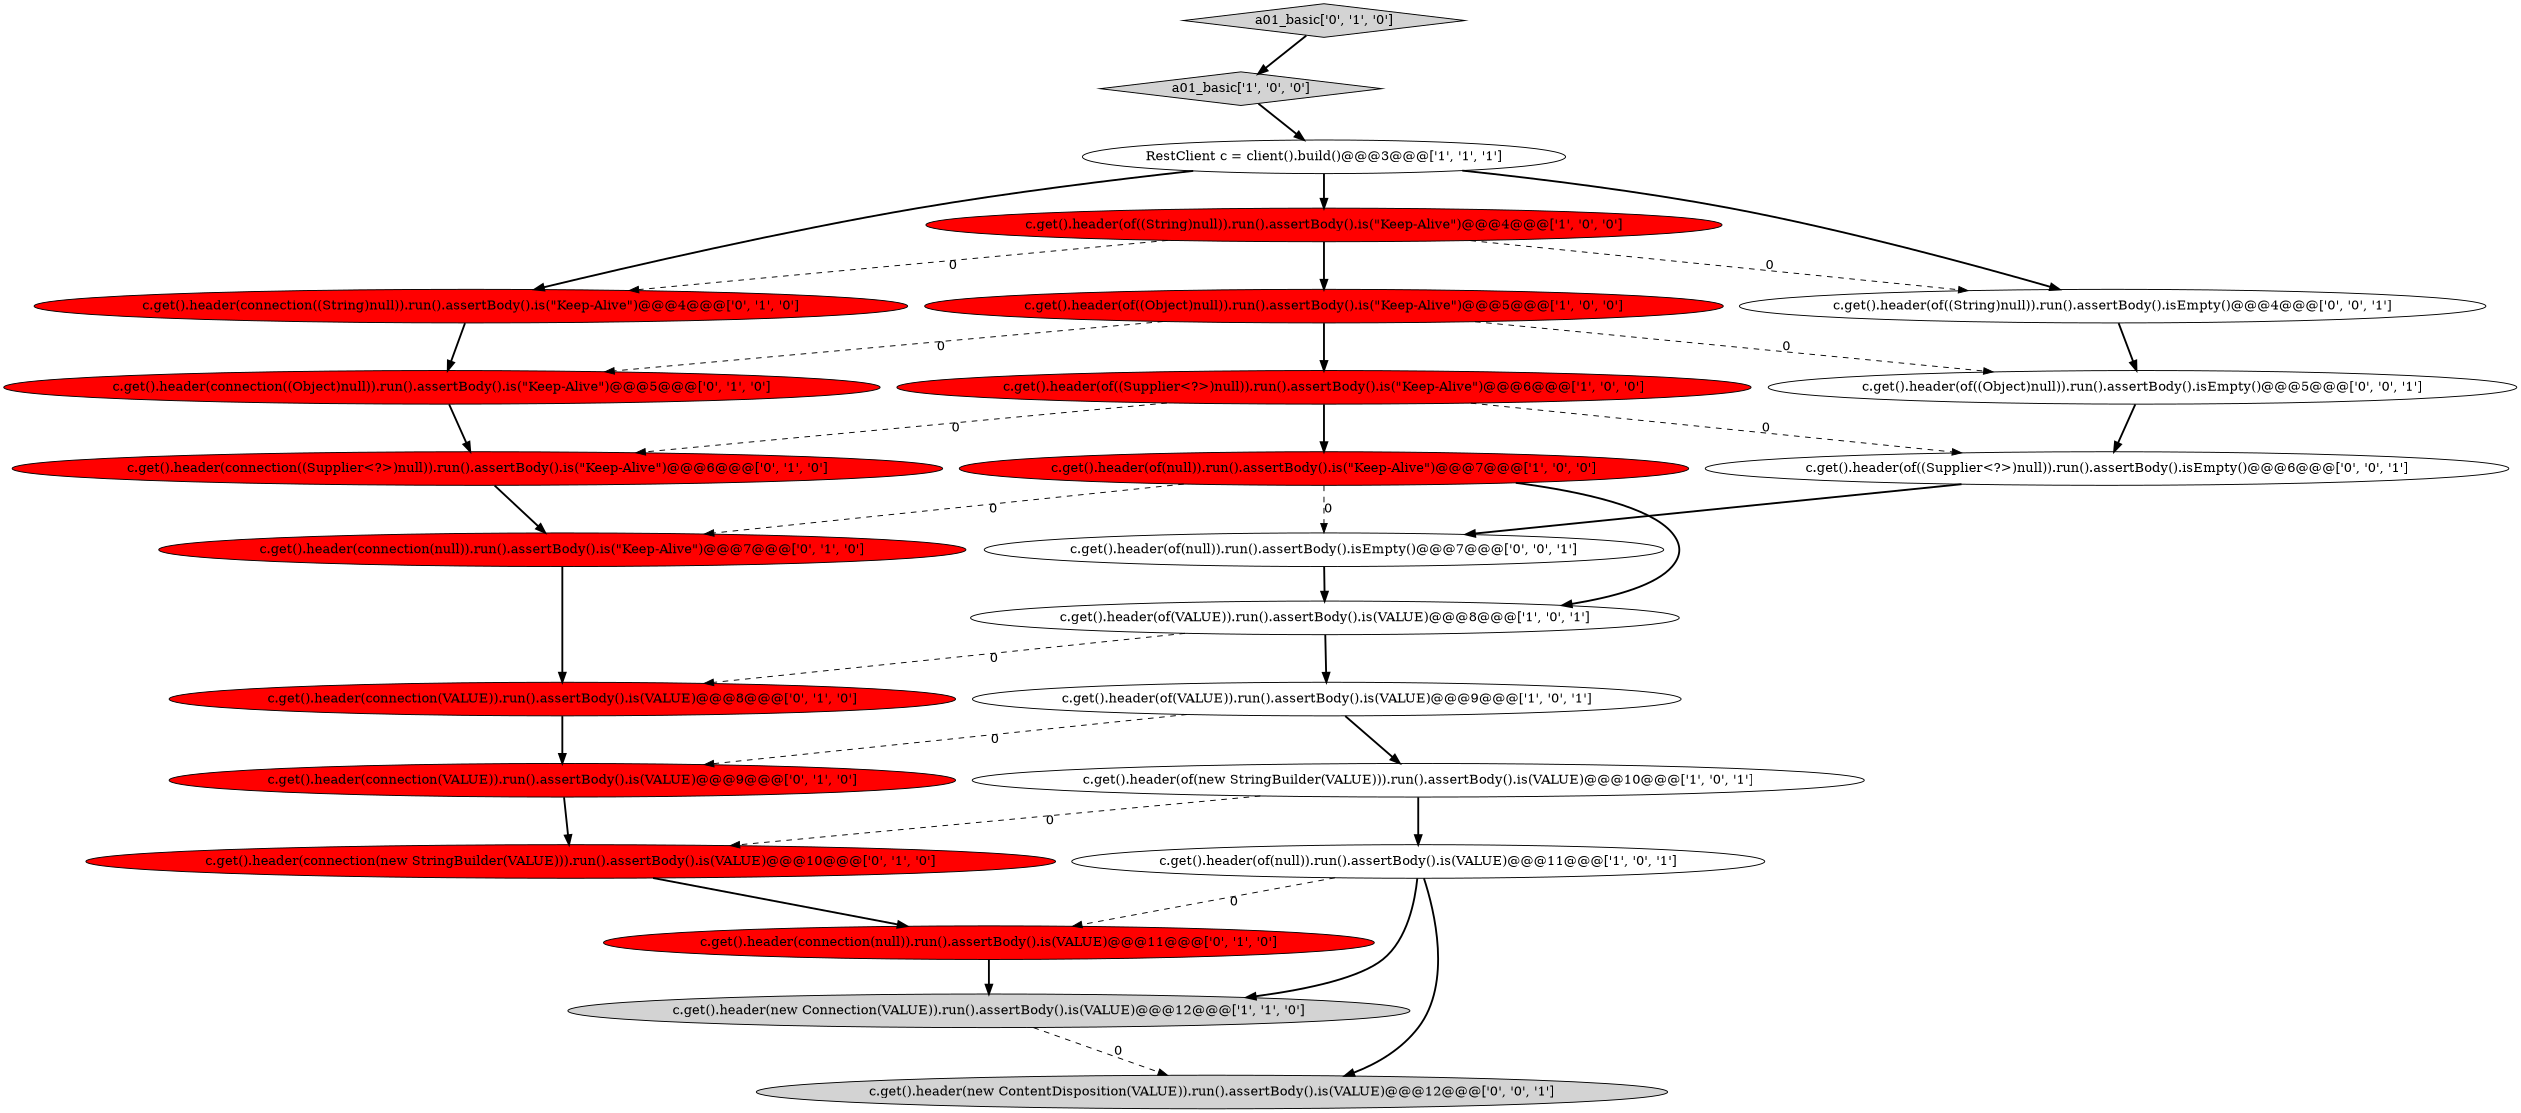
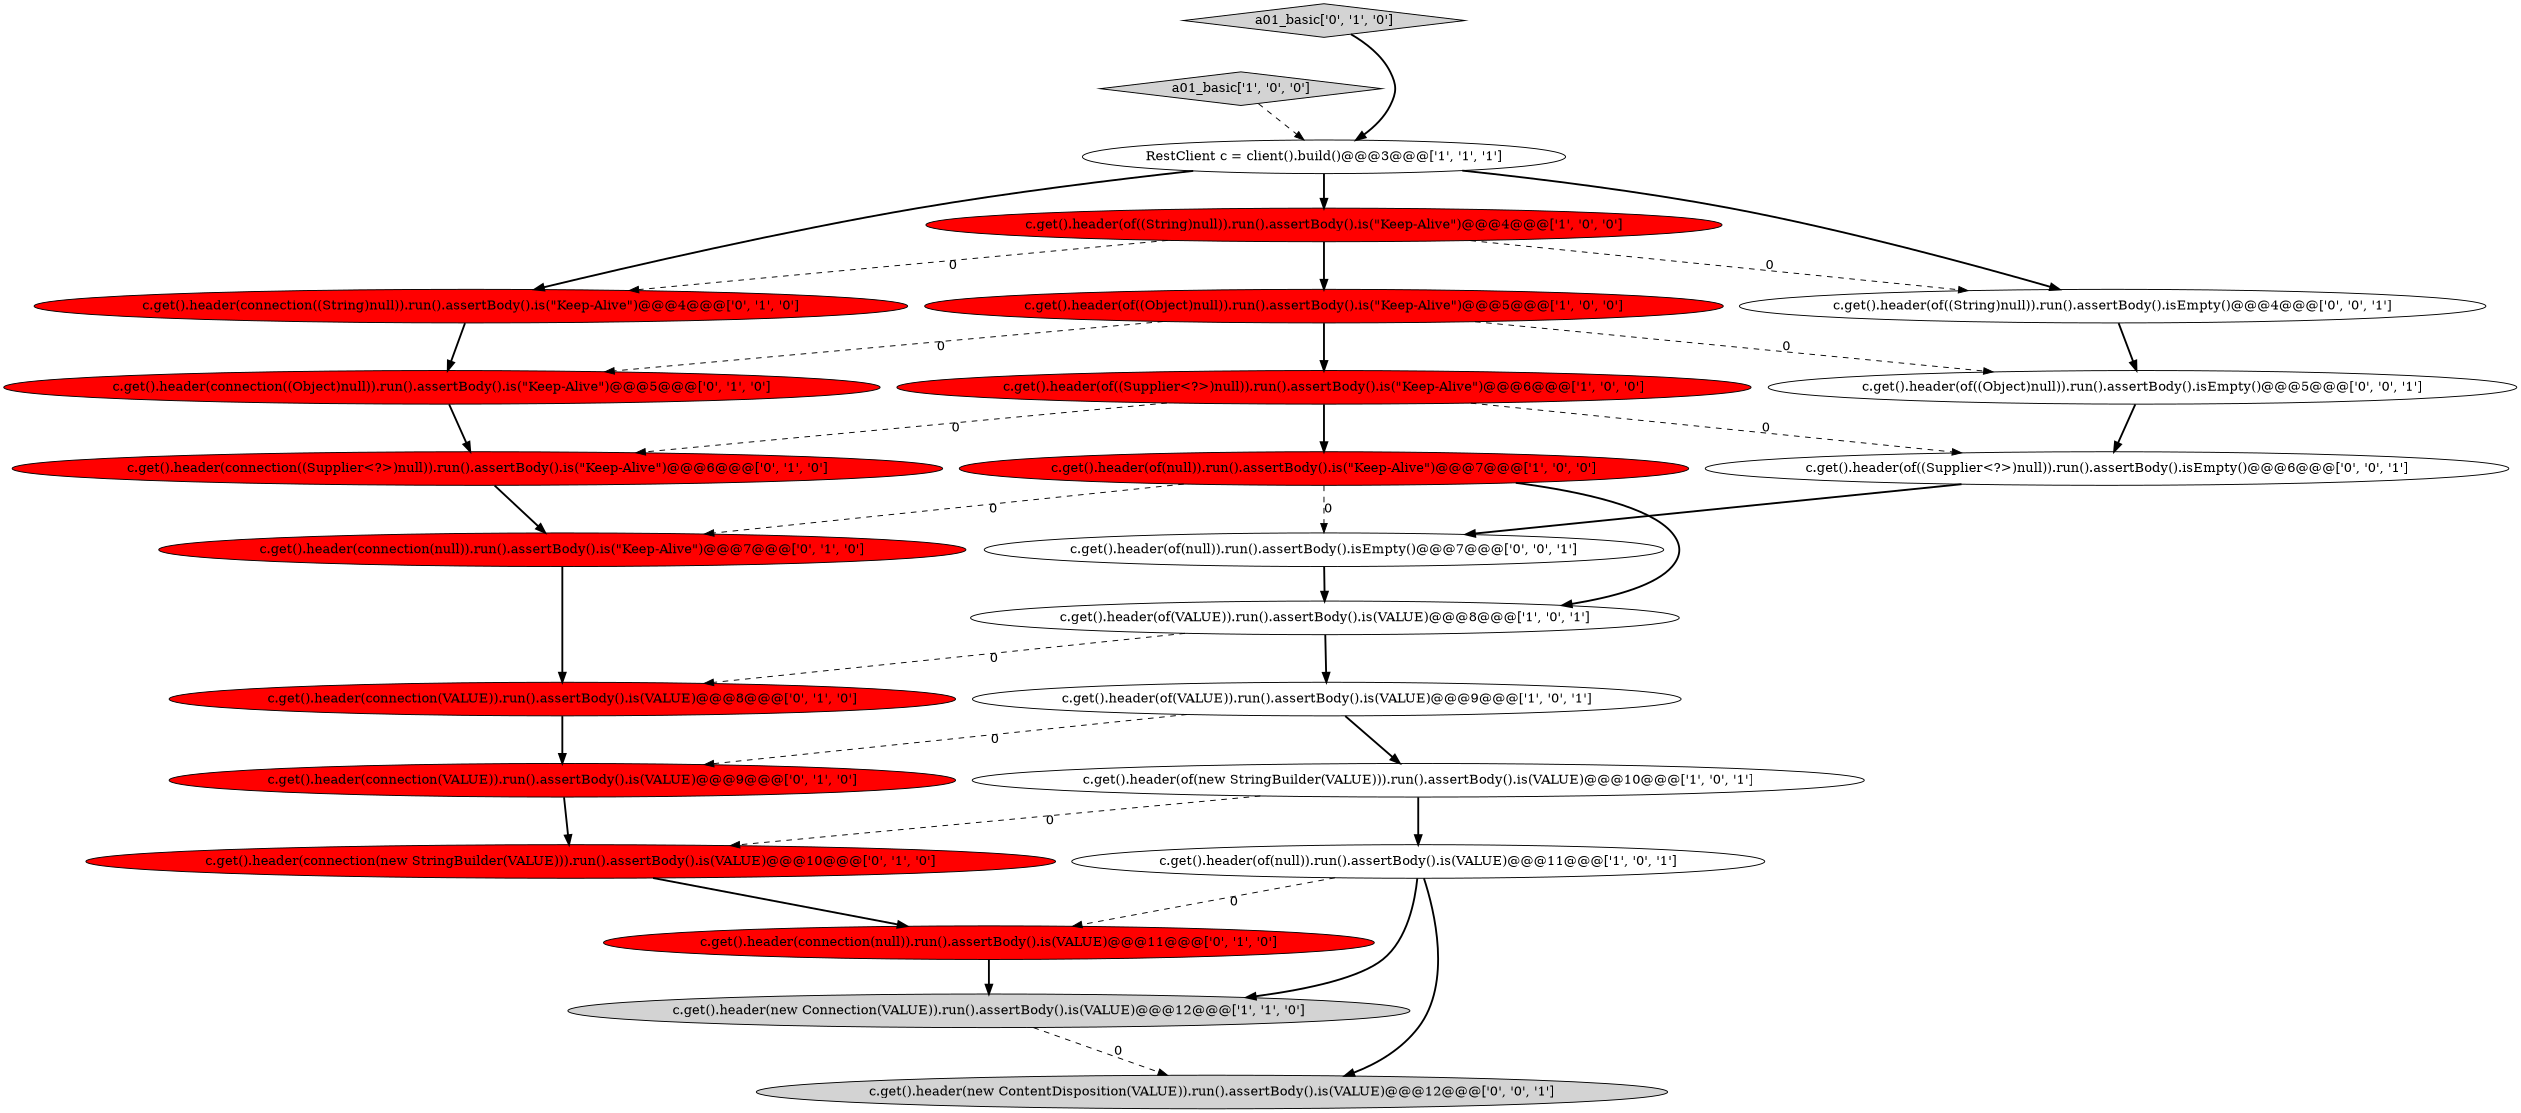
(1286, 52) -> (1394, 81)
(1277, 119) -> (1277, 119)
